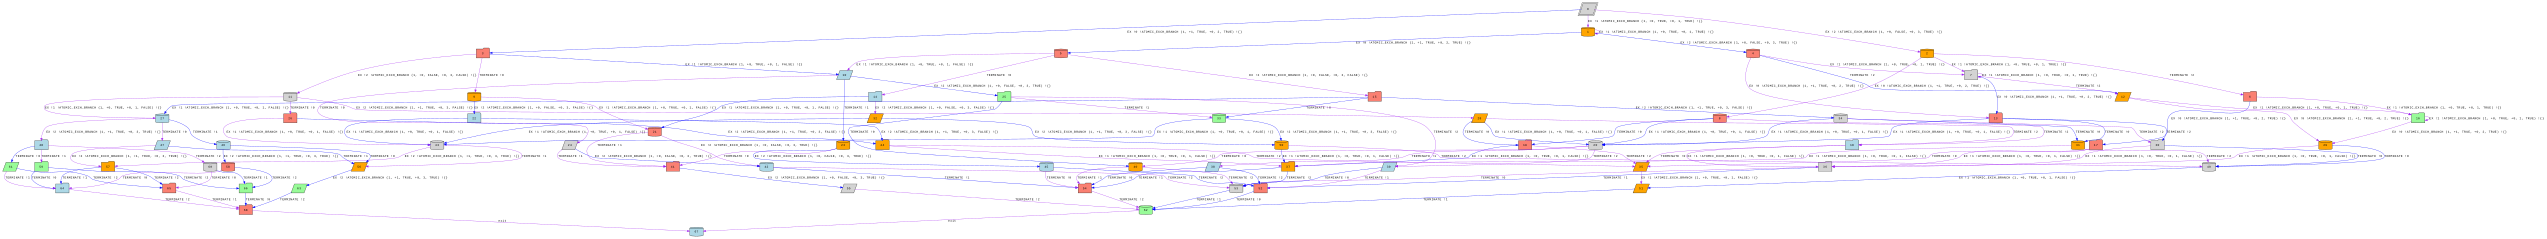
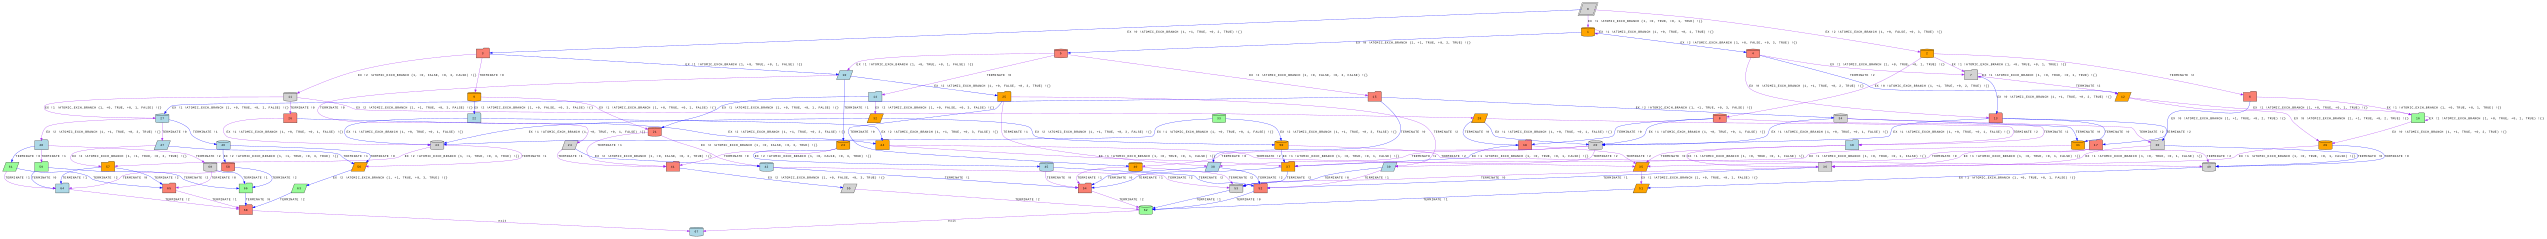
(1004, 97) -> (1004, 97)
(1110, 107) -> (1085, 155)
(1298, 107) -> (1321, 149)
